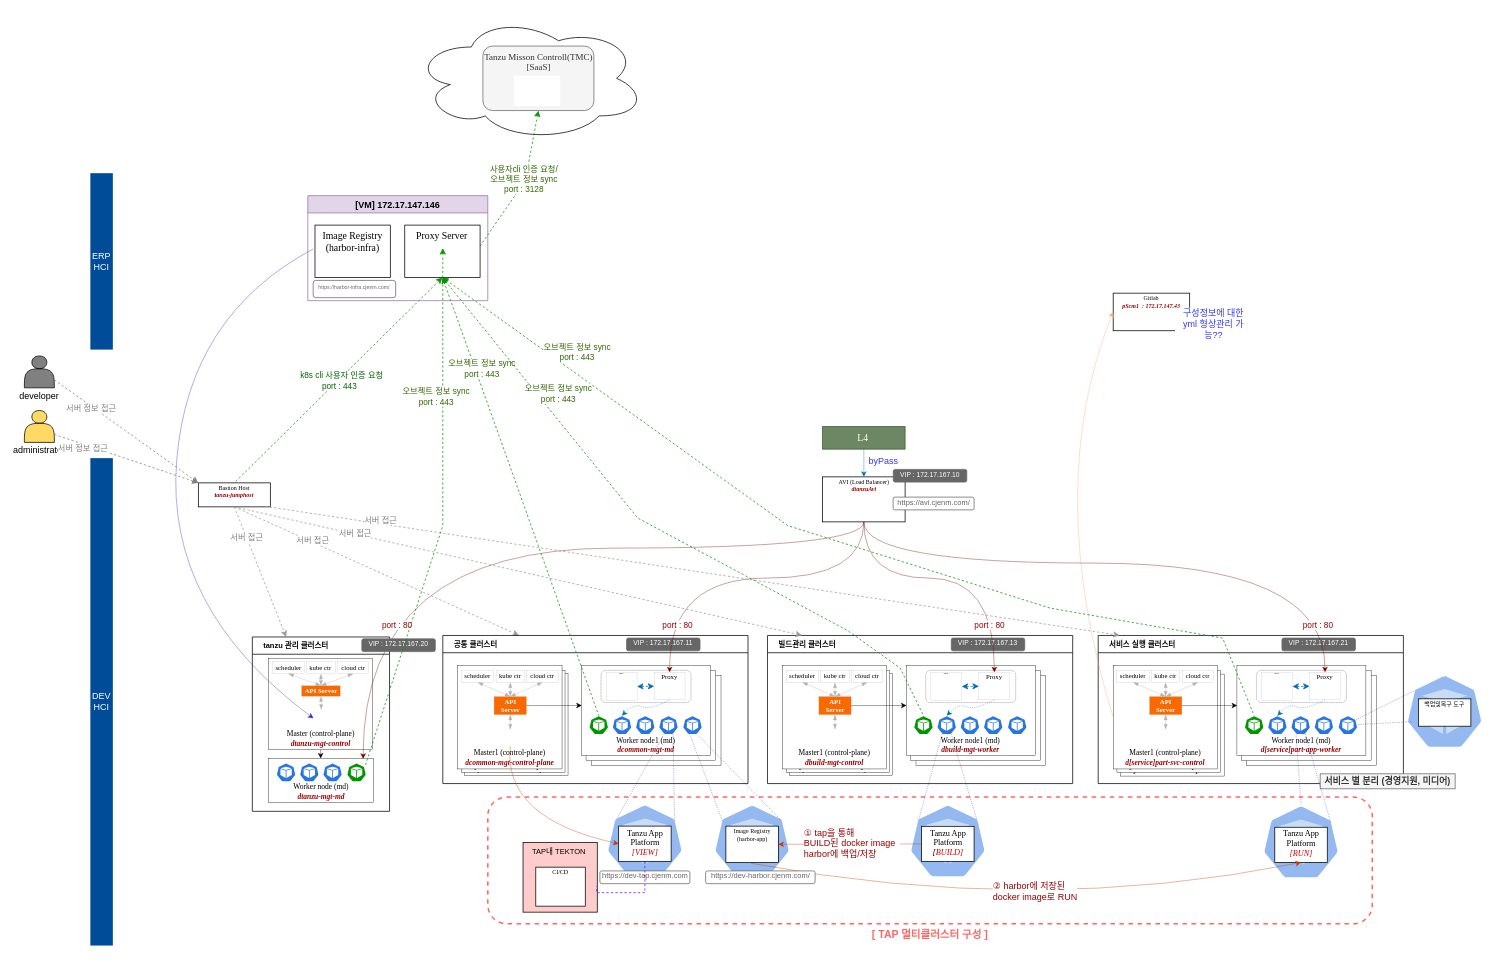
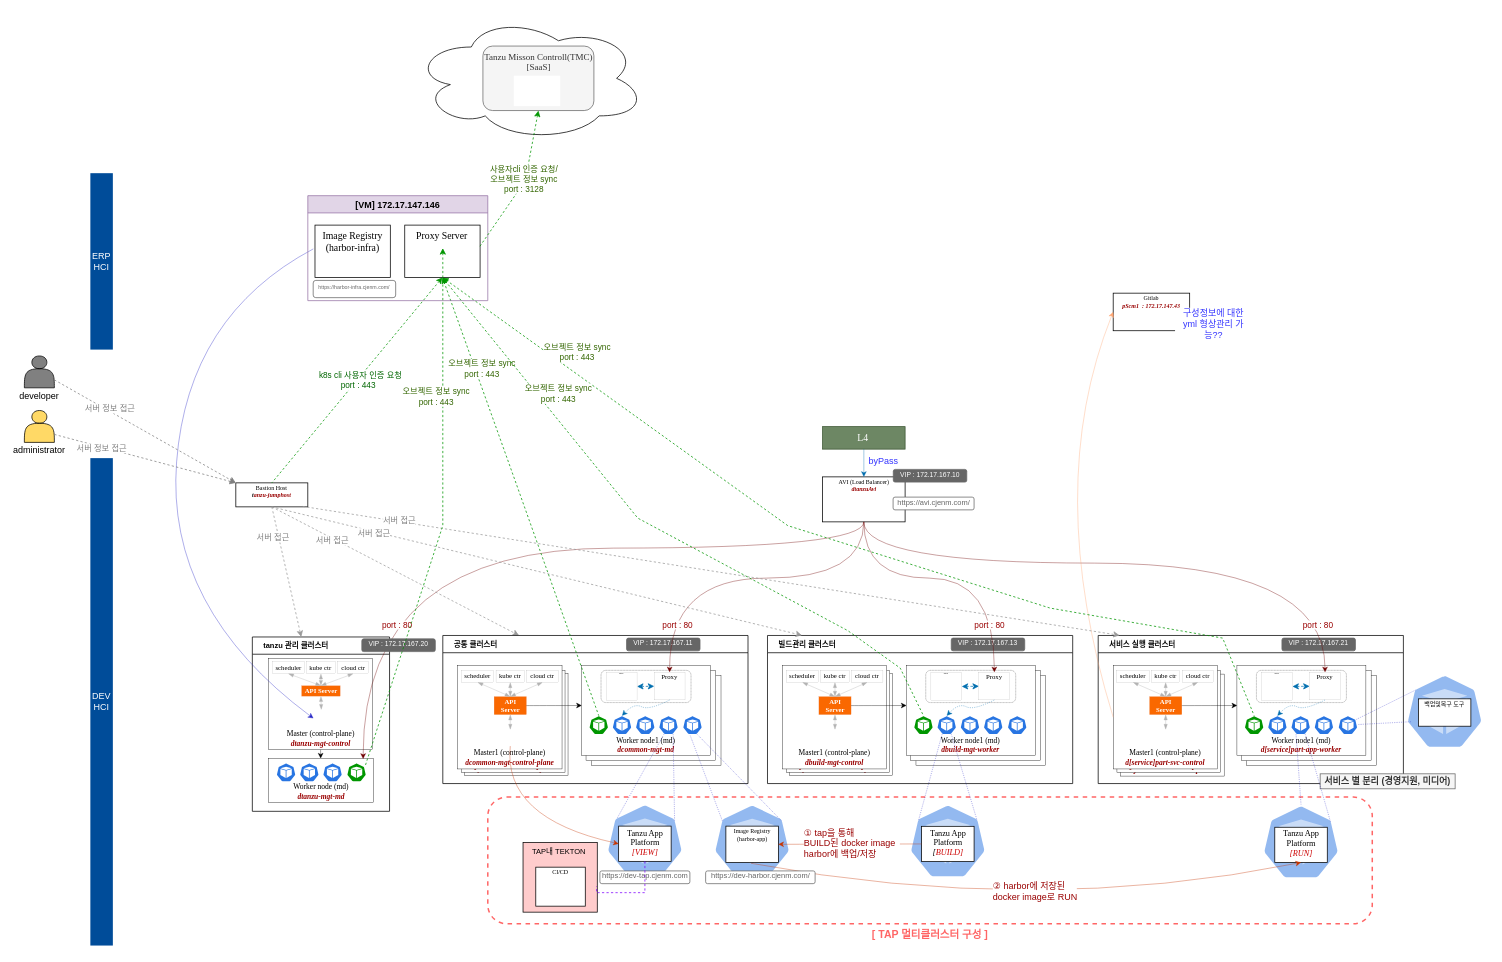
(234, 495) -> (272, 495)
